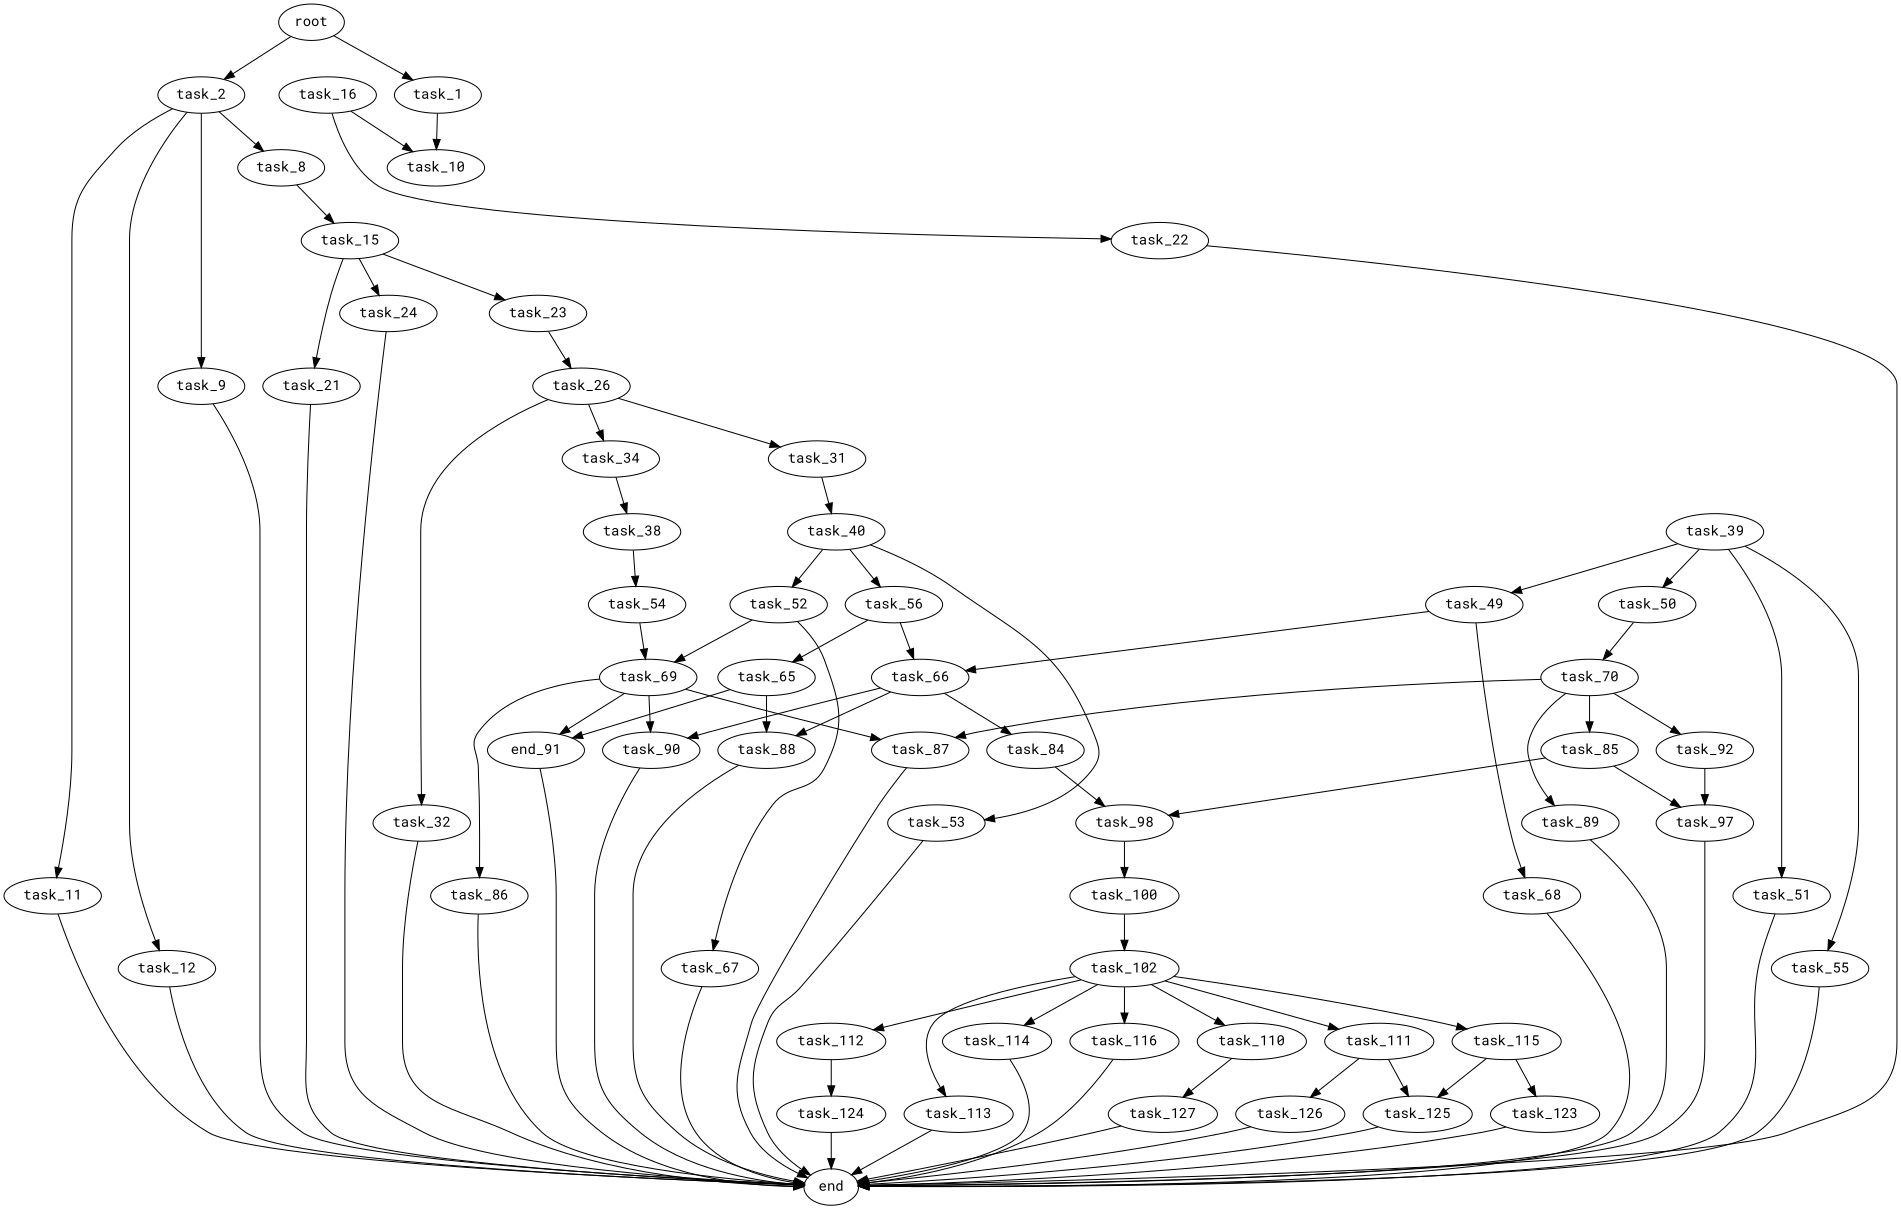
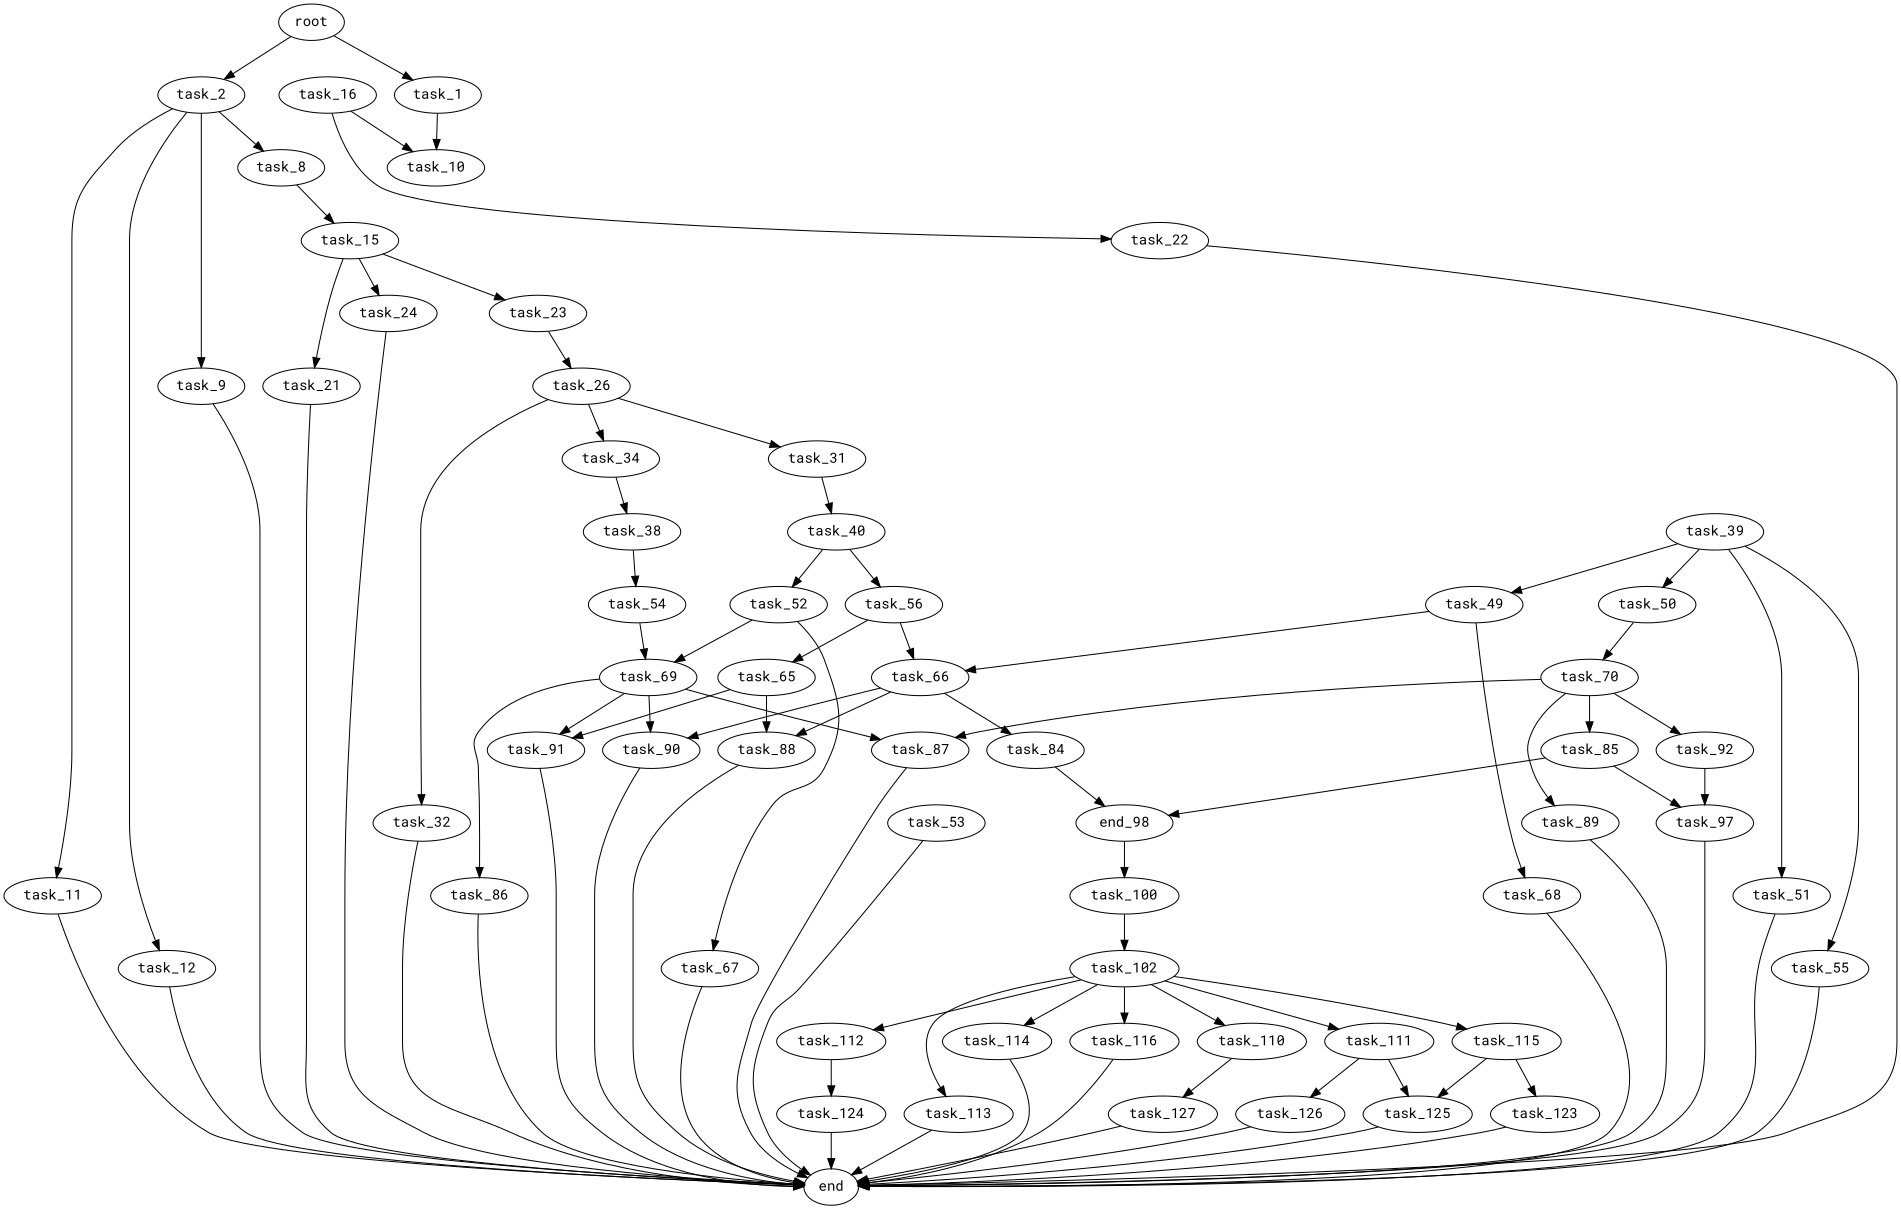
(1057, 668) -> none
(536, 750) -> (536, 750)
(1124, 823) -> (1124, 823)
